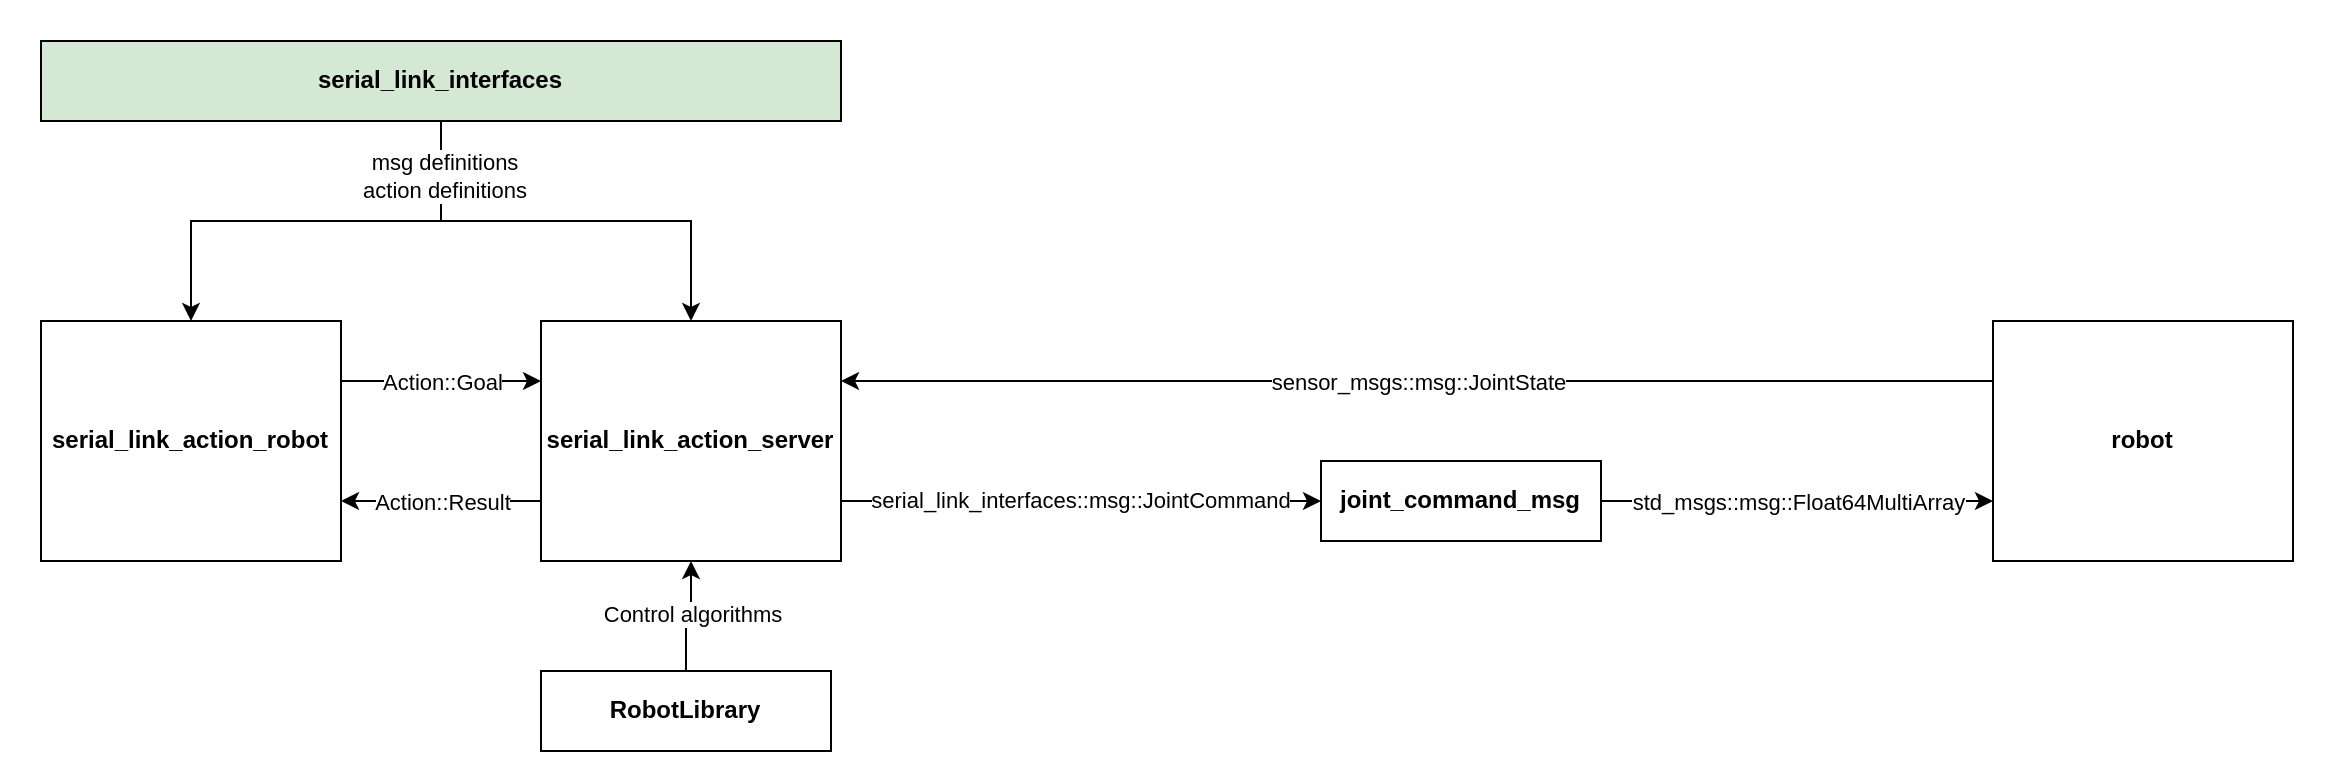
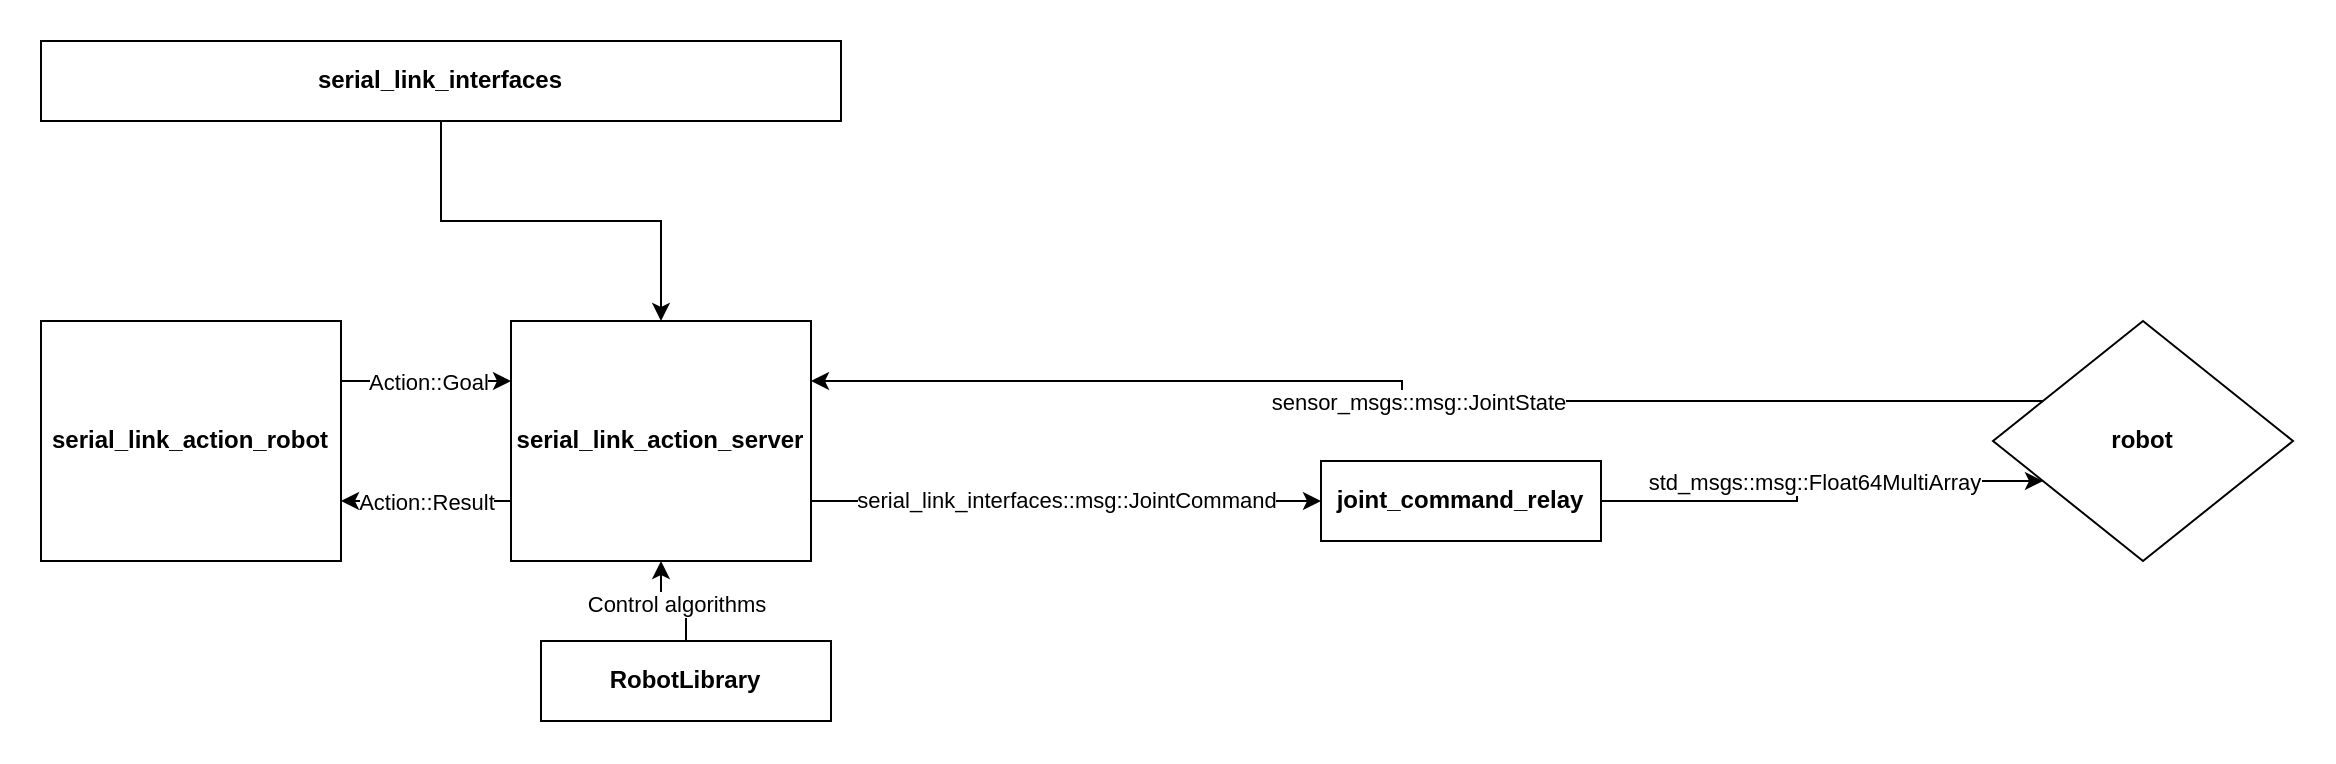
(441, 81) -> (441, 81)
(271, 221) -> none
(691, 441) -> (661, 441)
(2143, 441) -> (2143, 441)
(1461, 501) -> (1461, 501)
(686, 711) -> (686, 681)
